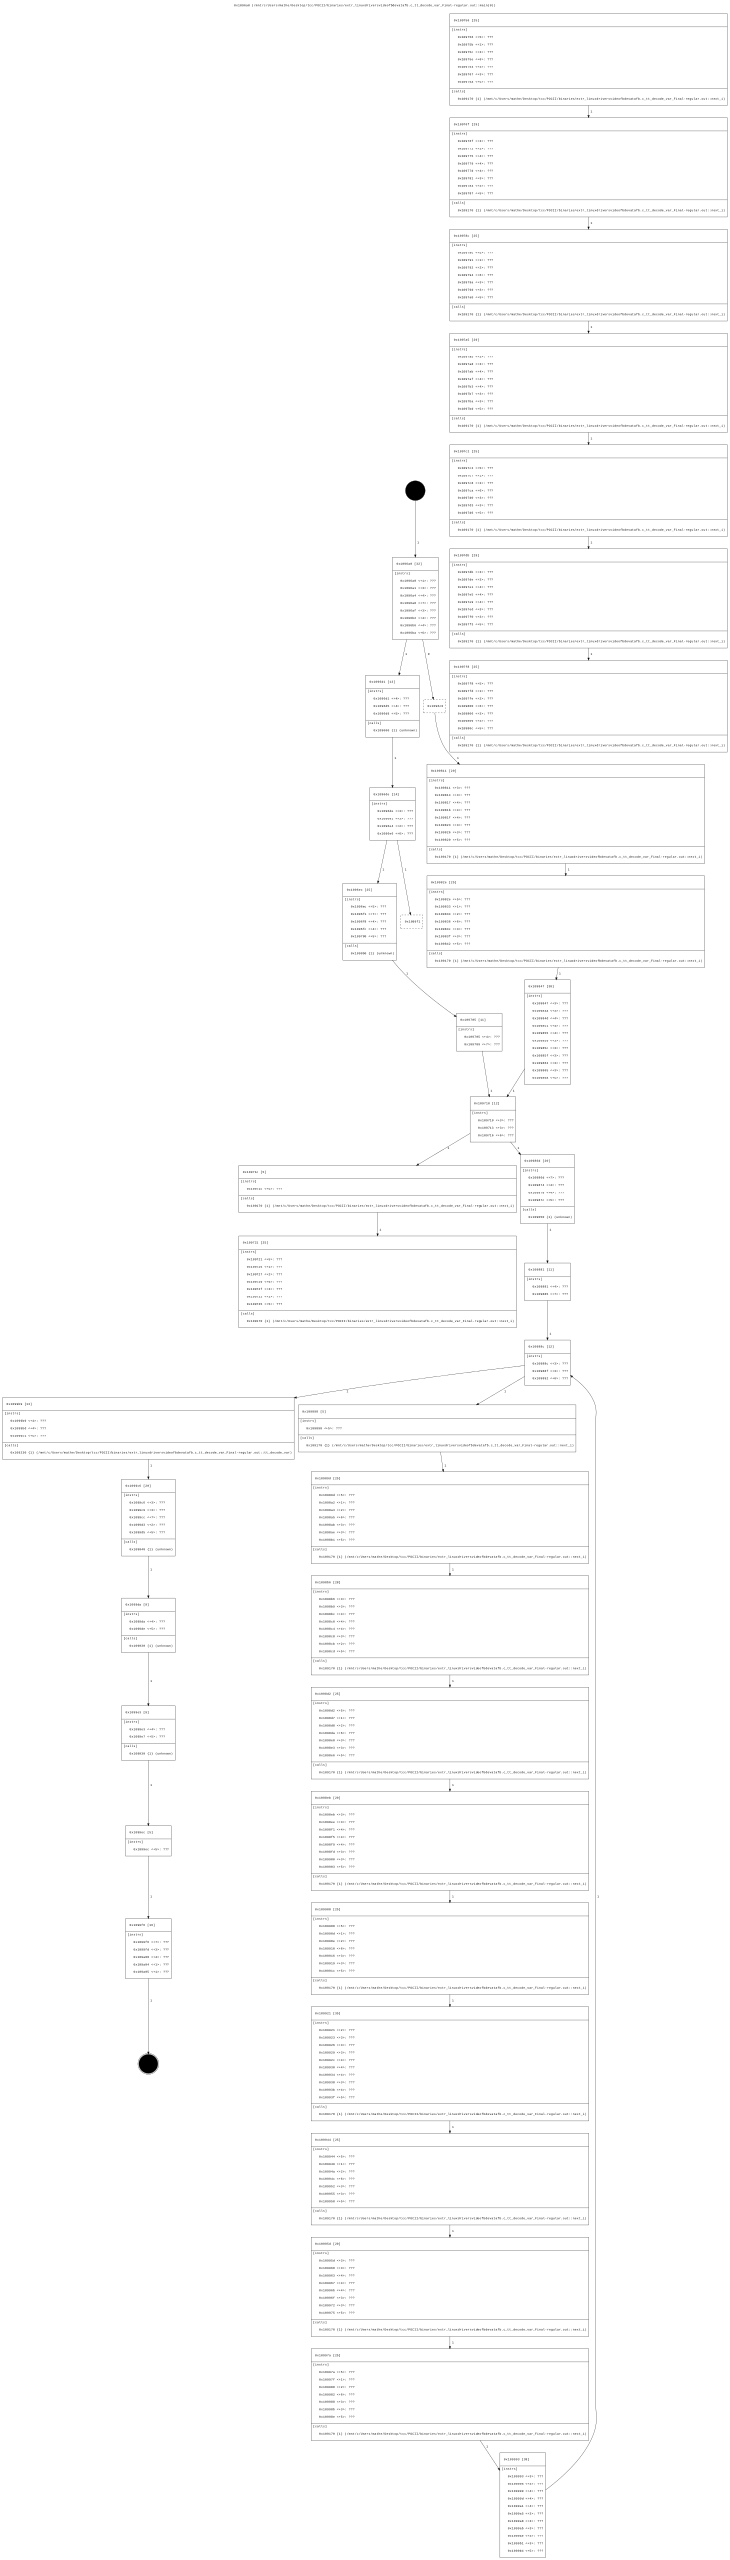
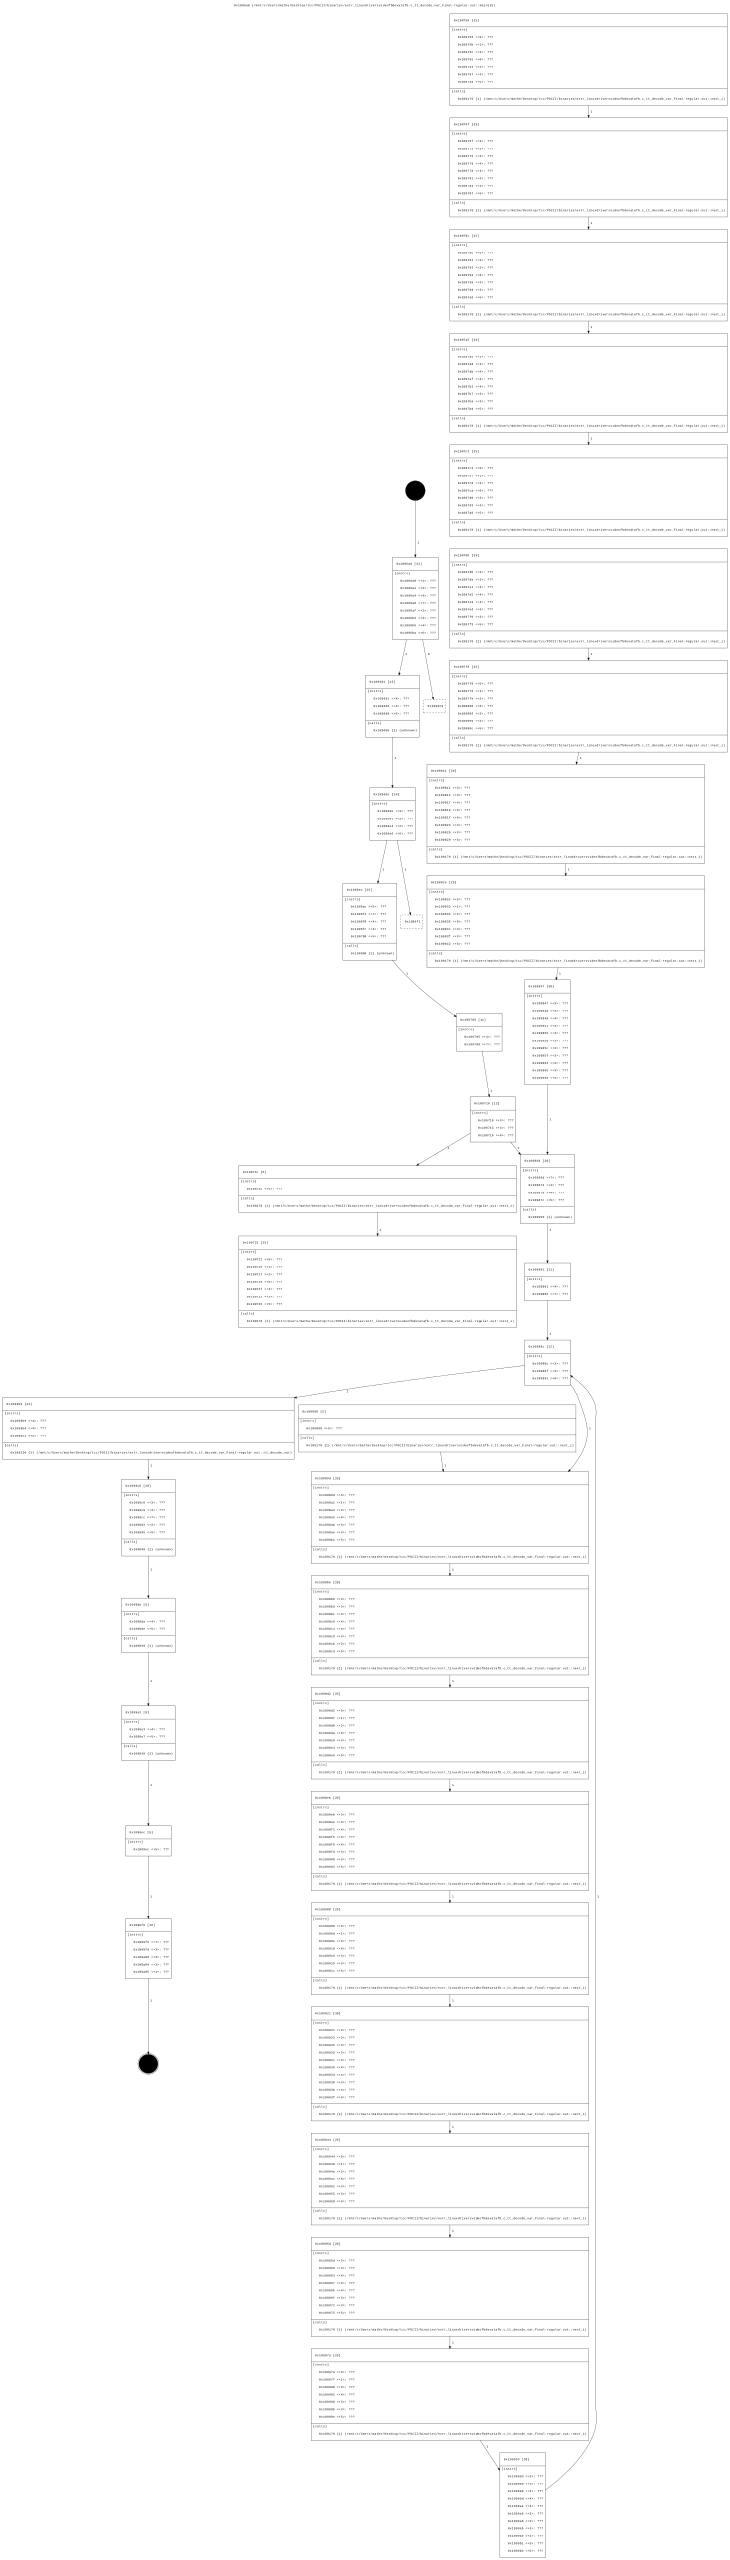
(589, 542) -> none
(441, 740) -> (578, 757)
(516, 1082) -> (547, 1118)
(502, 1390) -> (587, 1428)
